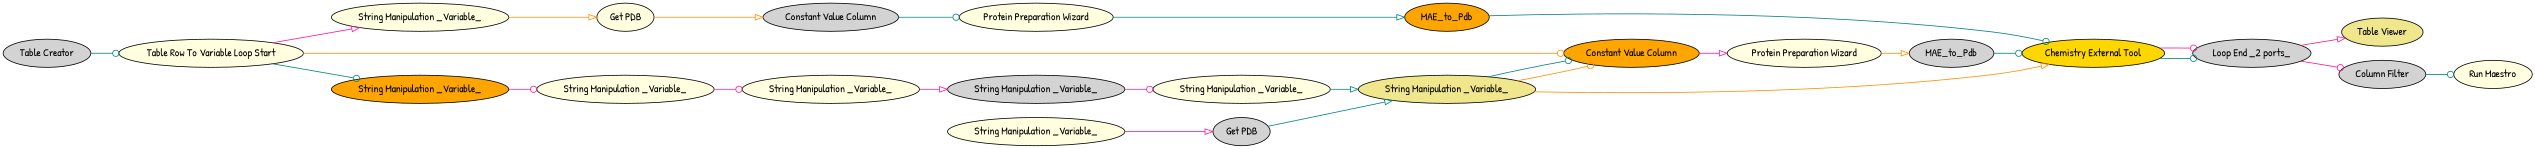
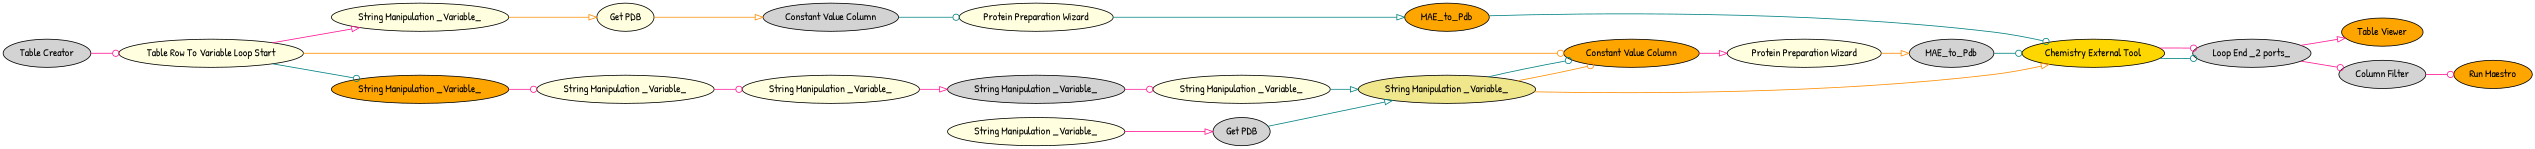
(2382, 32) -> (2382, 32)
(102, 53) -> (102, 53)
(2436, 74) -> (2436, 74)
(2493, 74) -> (2493, 74)
